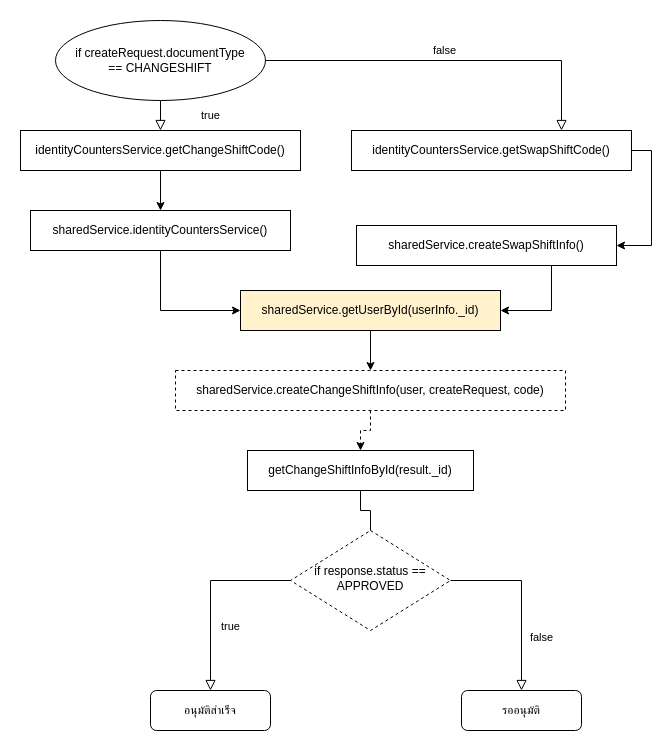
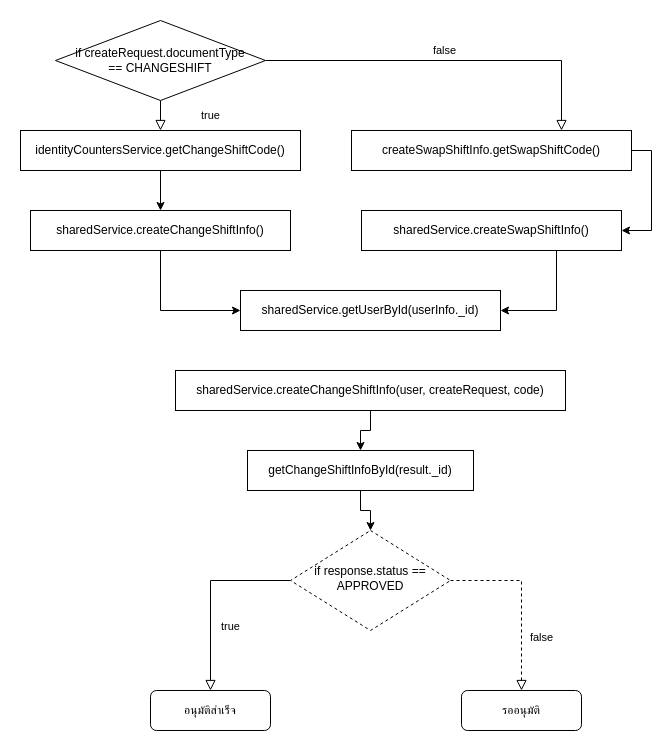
(161, 61) -> (161, 61)
(492, 151) -> (492, 151)
(161, 231) -> (161, 231)
(487, 246) -> (492, 231)
(371, 311) -> (371, 311)
(371, 347) -> none
(371, 391) -> (371, 391)
(370, 431) -> (370, 431)
(371, 525) -> (371, 522)
(522, 595) -> (522, 595)
